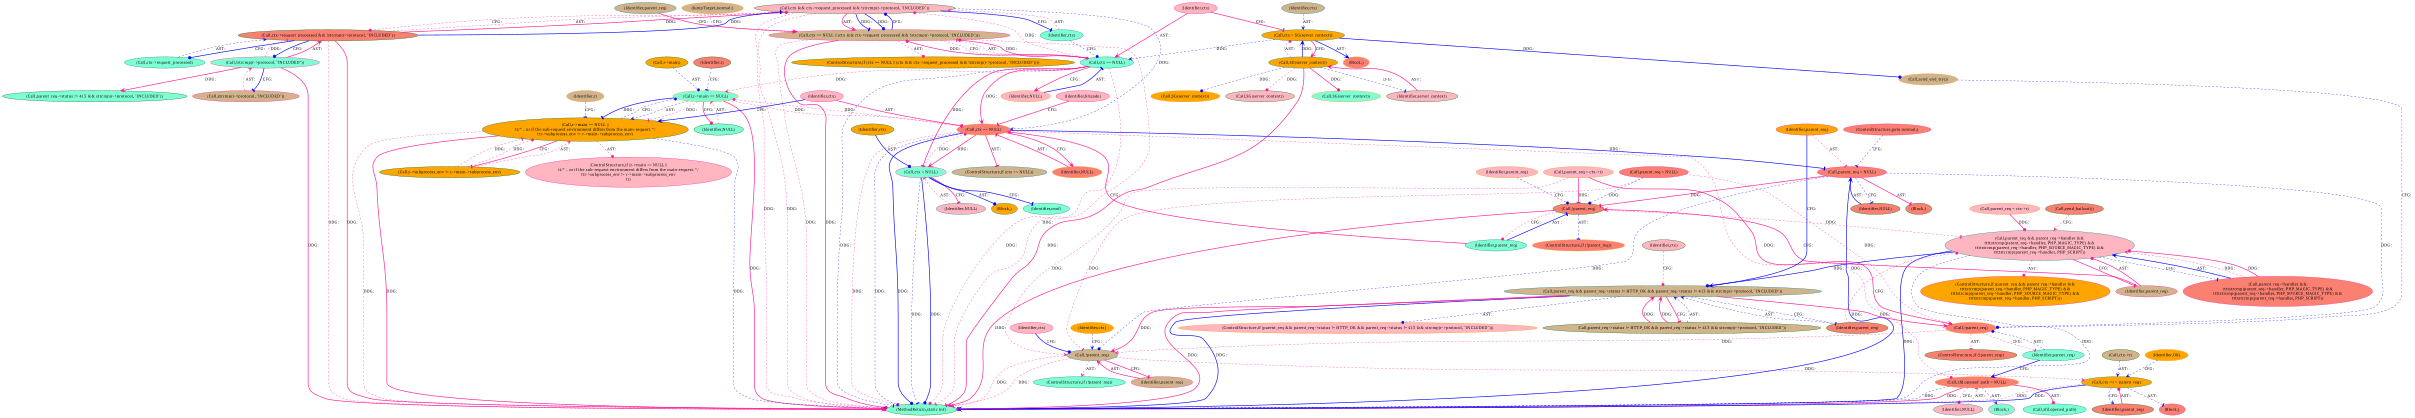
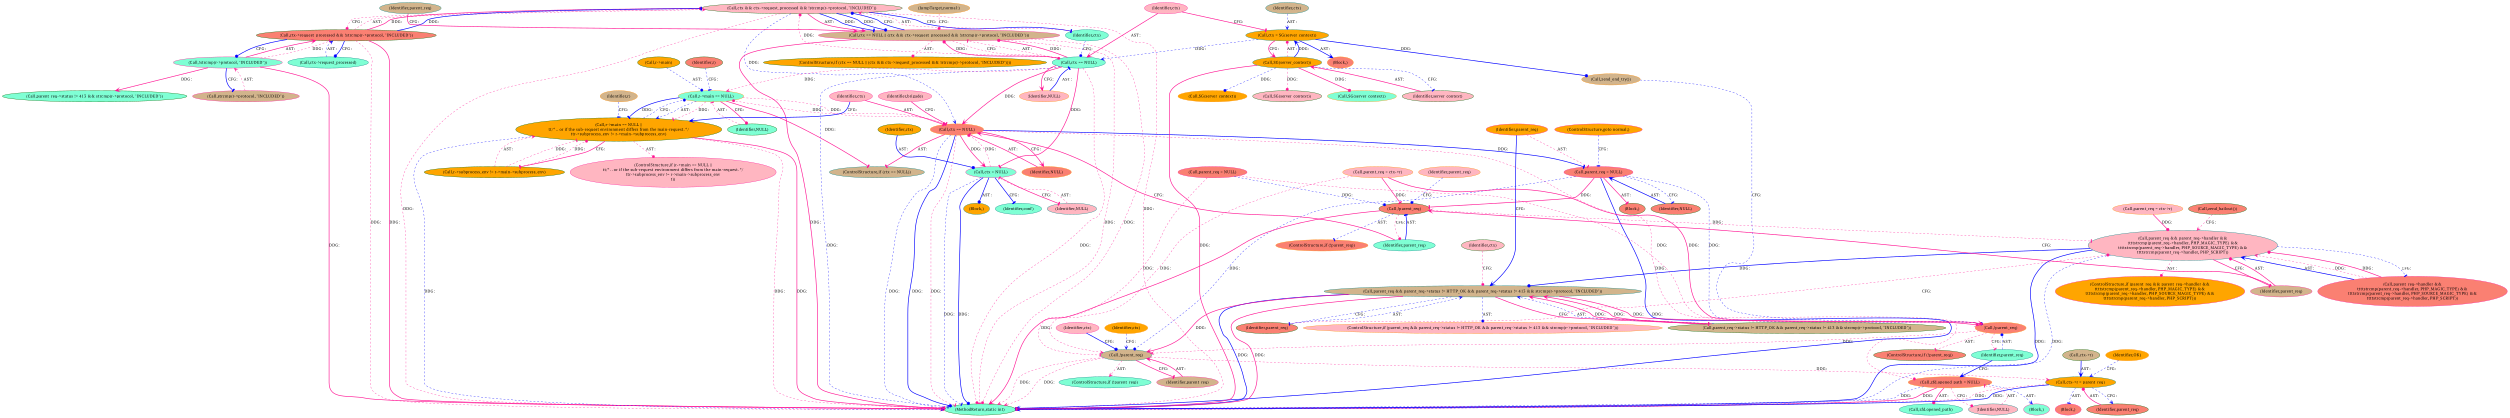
(1887, 130) -> (1598, 130)
(754, 306) -> (800, 127)
(2119, 367) -> (2081, 367)
